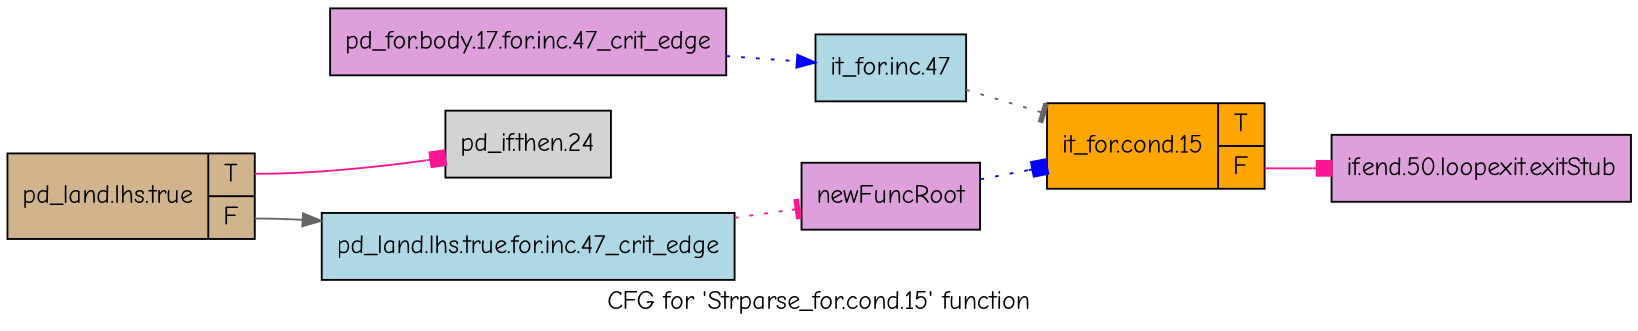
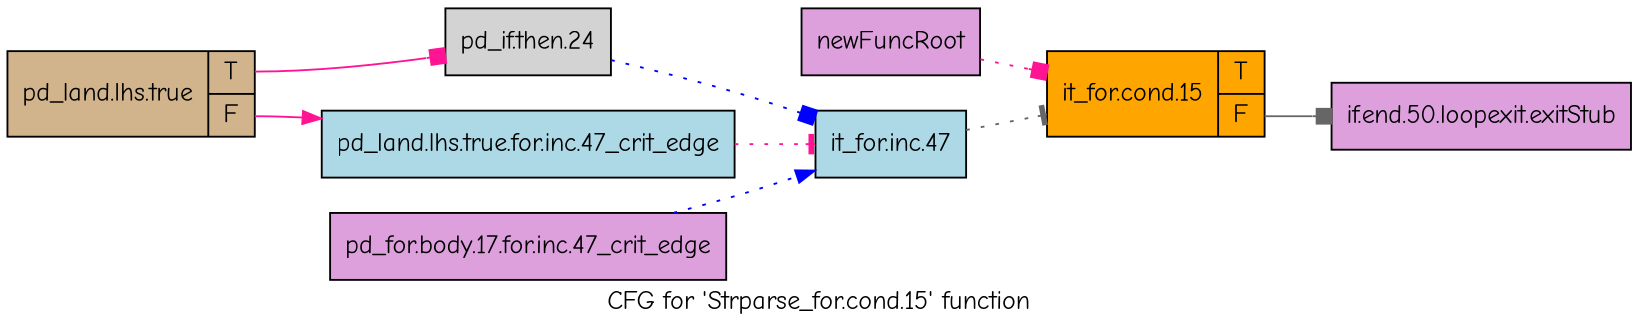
none -> (705, 84)
(1289, 168) -> (1289, 116)
(1005, 175) -> (1005, 64)
(763, 214) -> (770, 144)
(279, 219) -> (279, 117)
